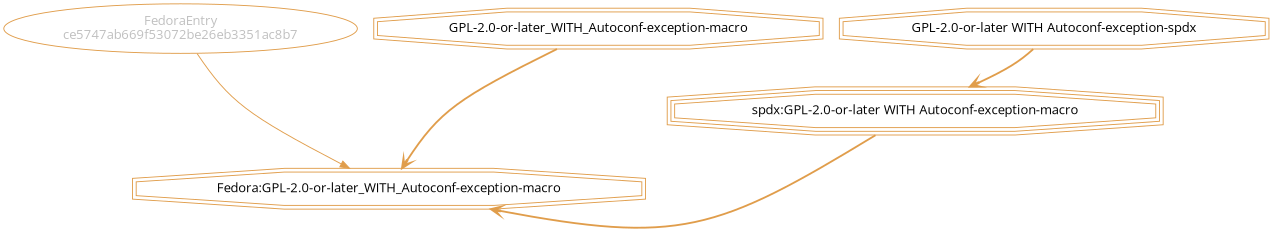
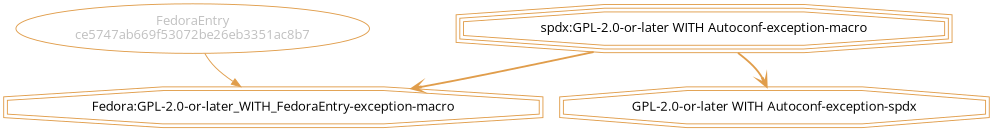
(598, 29) -> none
(1007, 68) -> (752, 64)
(389, 189) -> (273, 107)
